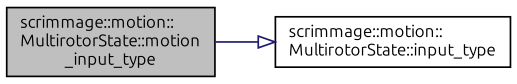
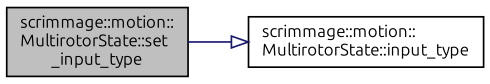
(111, 42) -> (97, 42)
